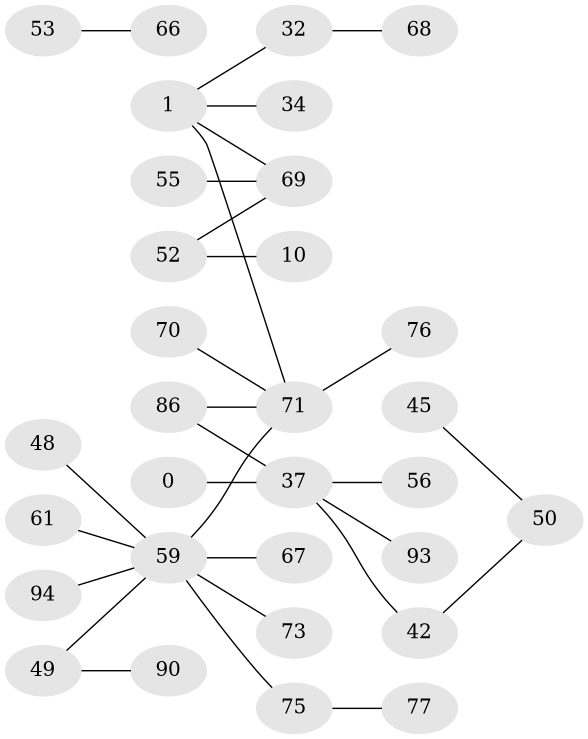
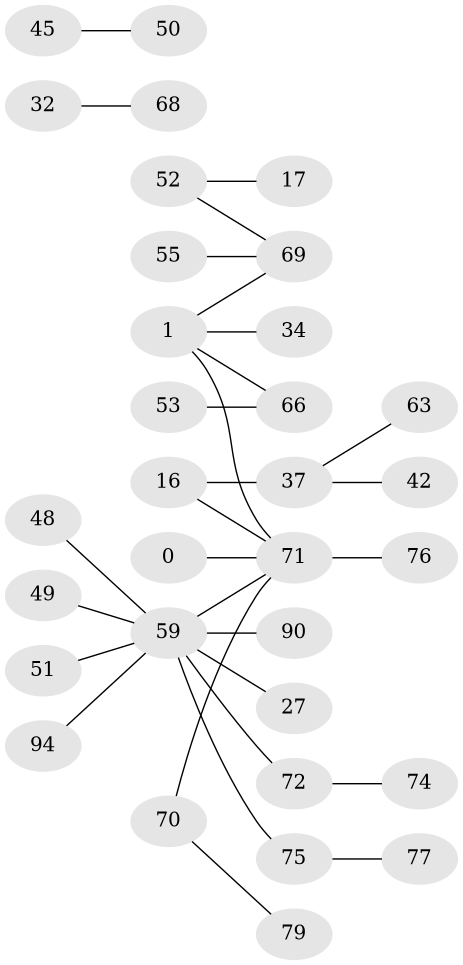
(232, 68) -> (232, 370)
(294, 257) -> (294, 181)
(169, 407) -> (169, 482)
(222, 482) -> (232, 558)
(420, 482) -> none
(43, 520) -> (43, 671)
(294, 558) -> (294, 708)
(420, 558) -> (420, 407)
(483, 577) -> none
(294, 633) -> (294, 784)
(106, 671) -> (226, 633)
none -> (420, 784)
none -> (294, 934)
